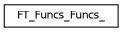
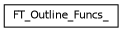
(61, 16) -> (61, 16)
